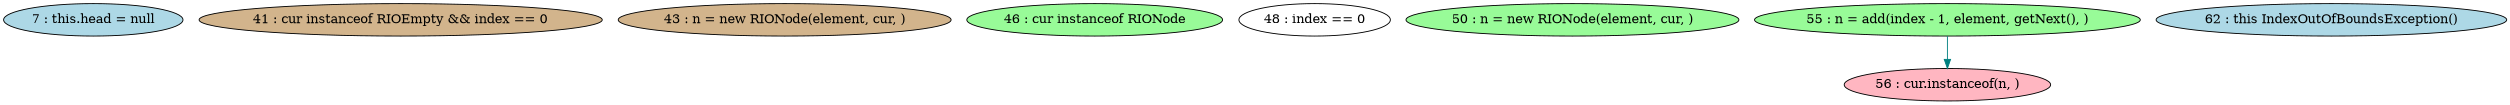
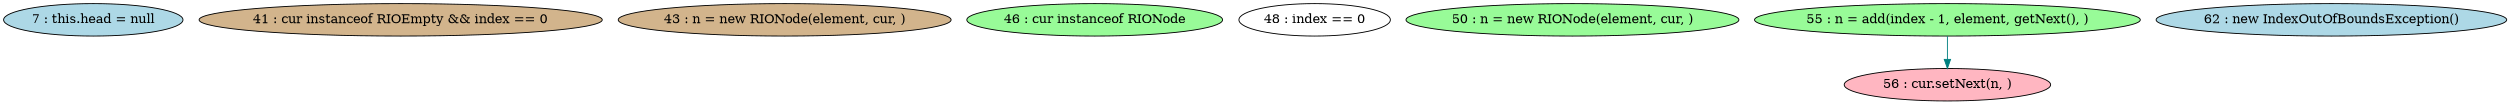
(2331, 20) -> (2331, 20)
(1947, 85) -> (1947, 85)
